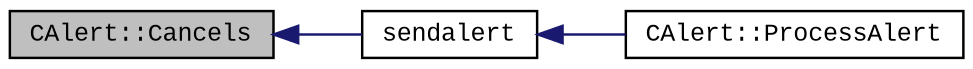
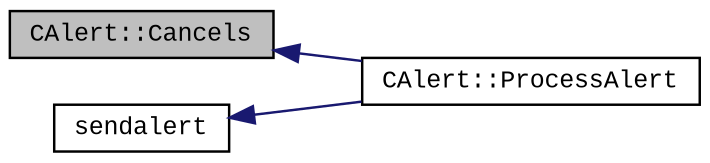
(330, 34) -> (330, 57)
